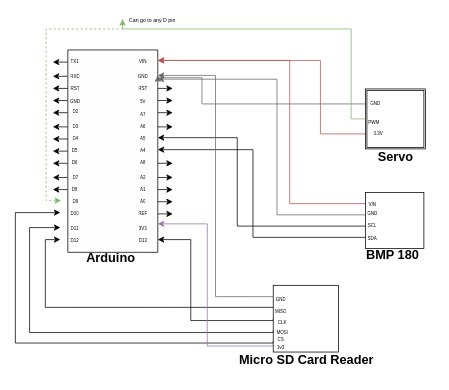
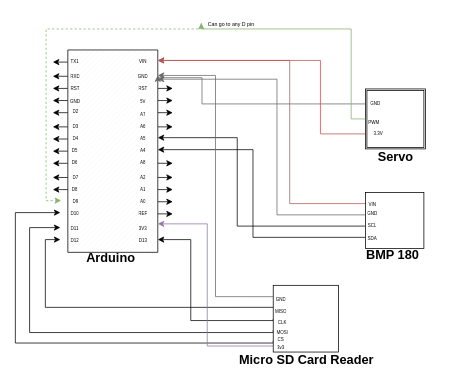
(153, 19) -> (231, 23)
